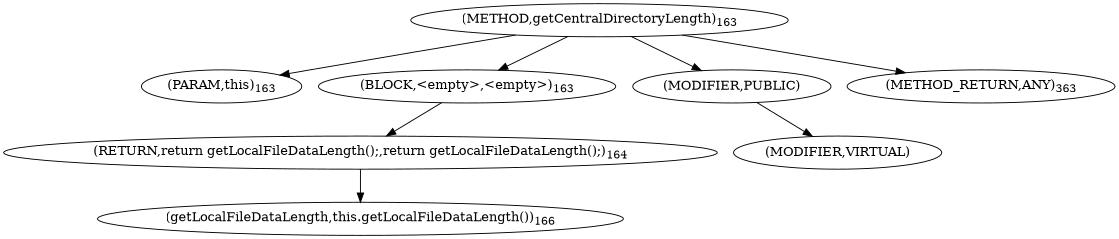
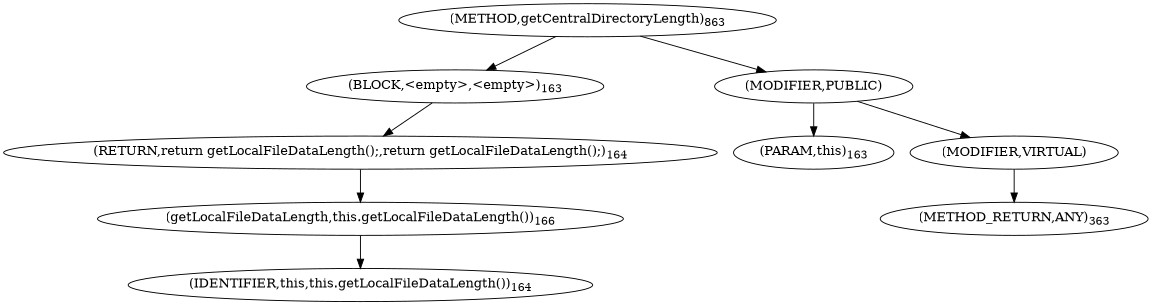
(727, 19) -> (715, 19)
(789, 53) -> (1014, 181)
(402, 54) -> (814, 115)
none -> (360, 285)
